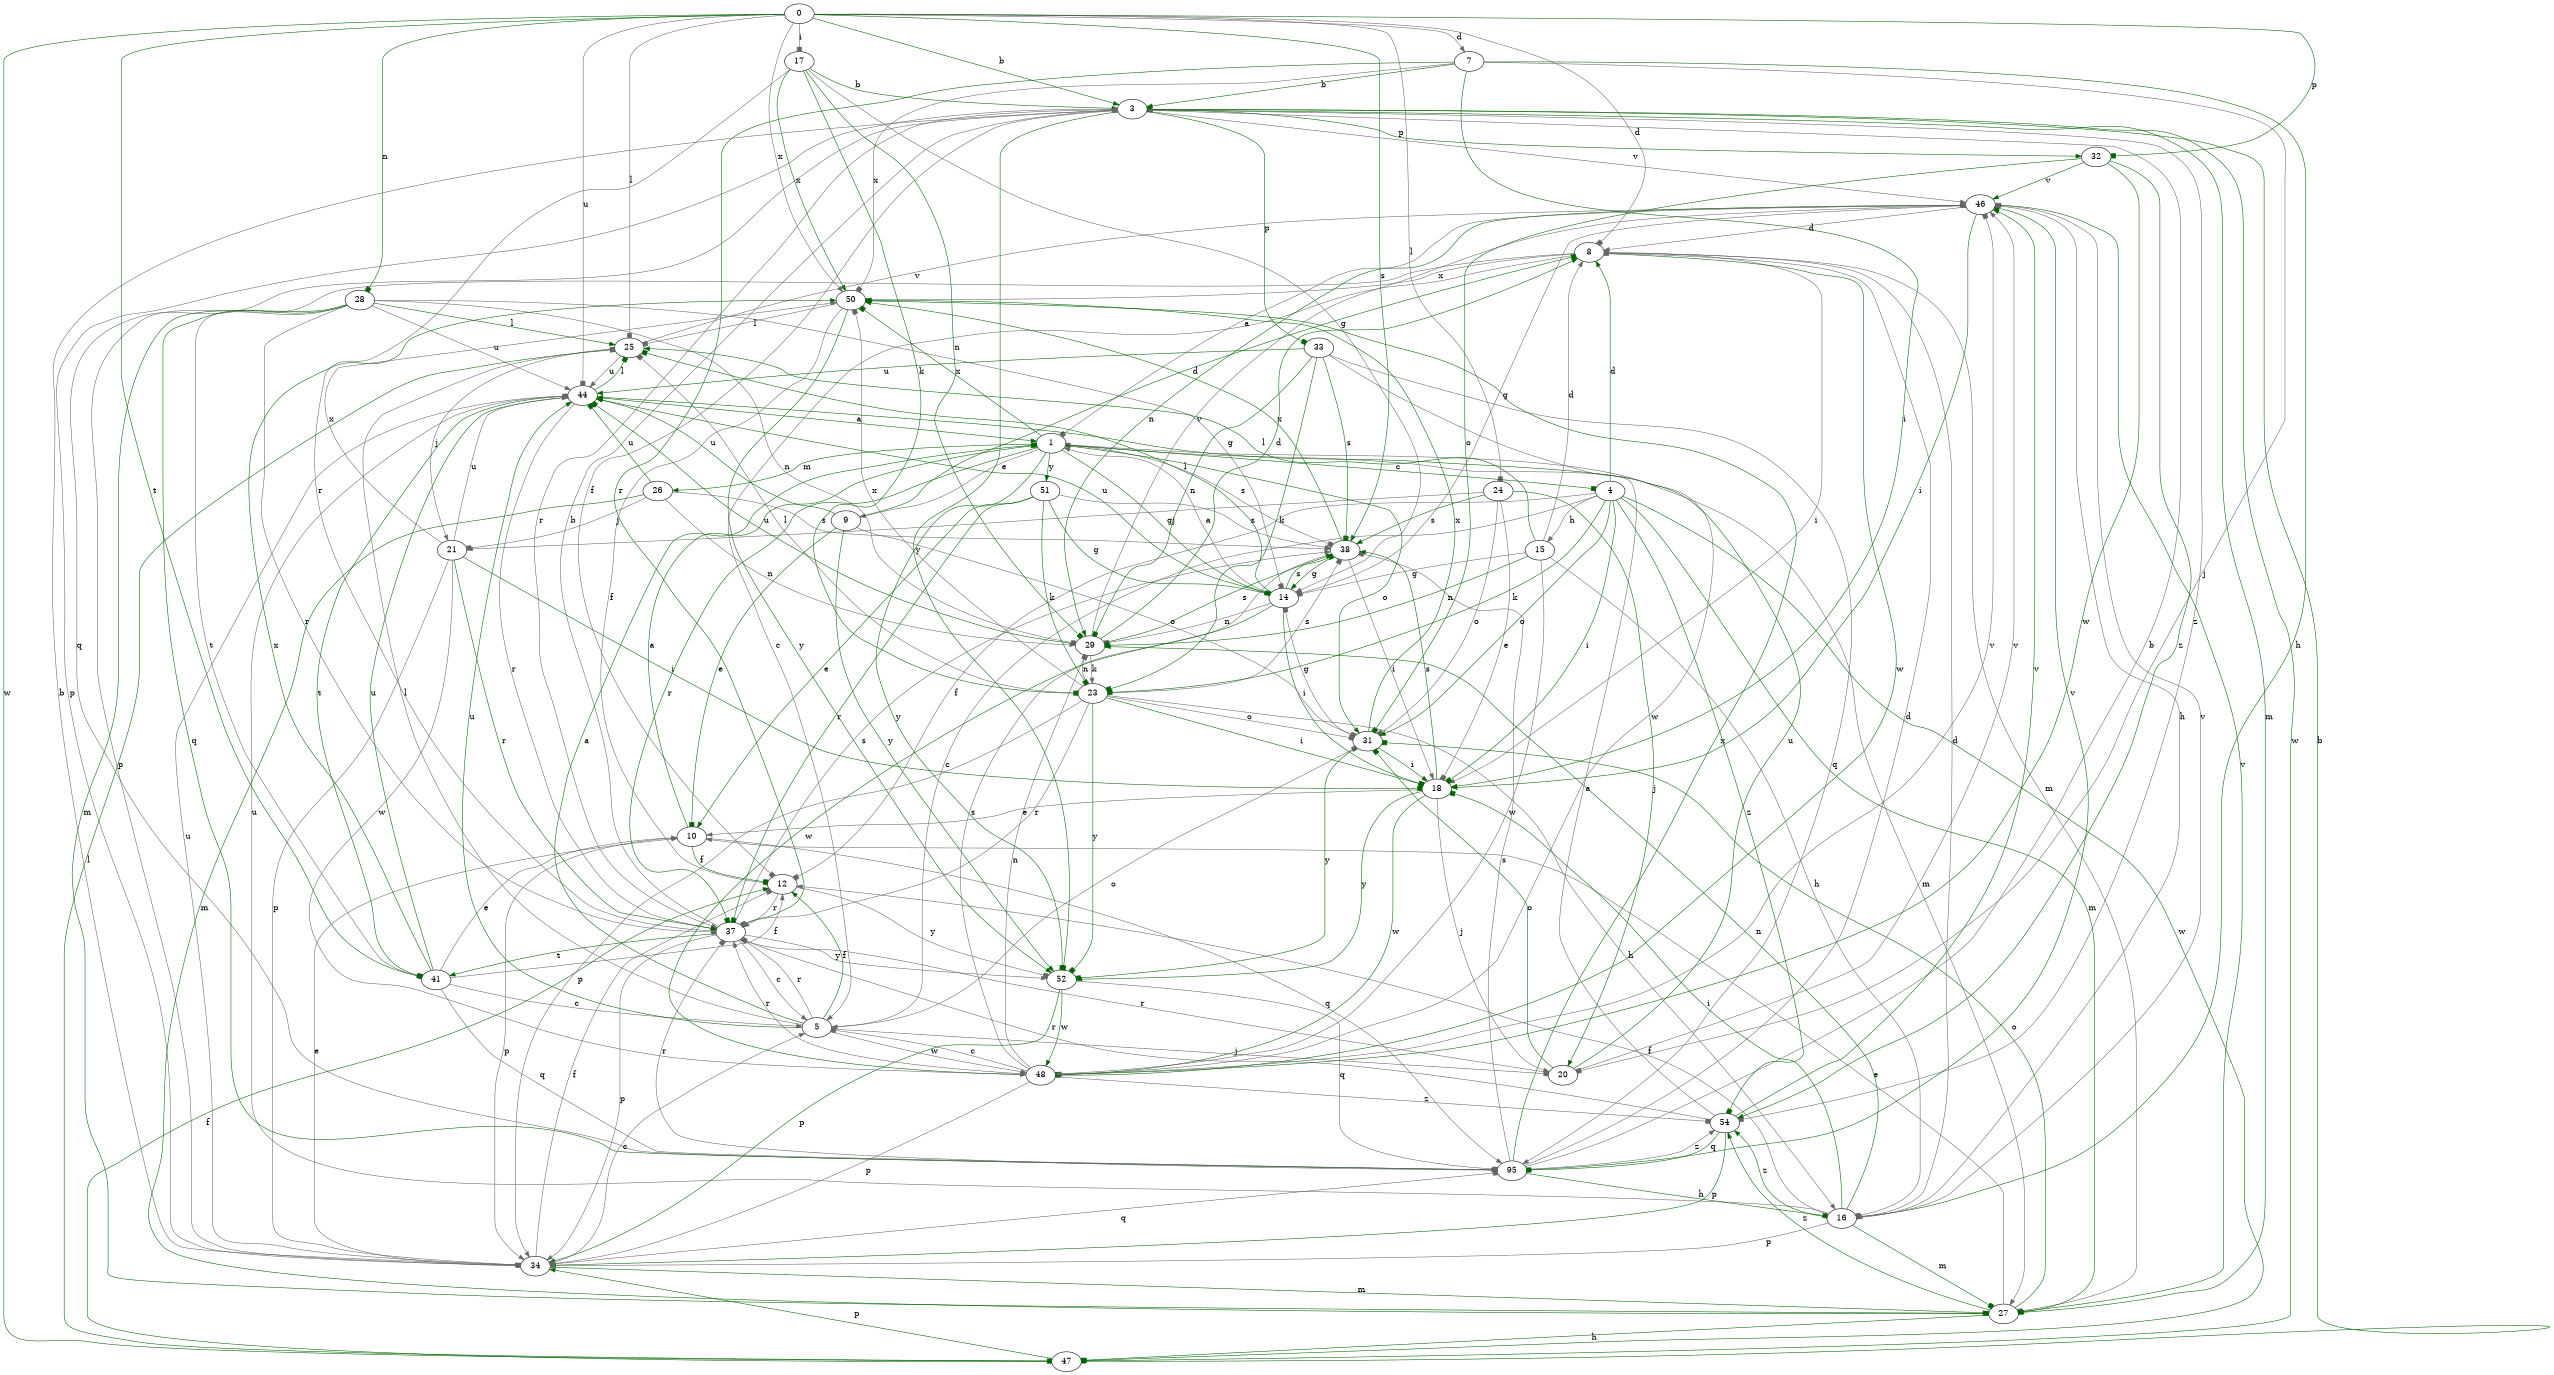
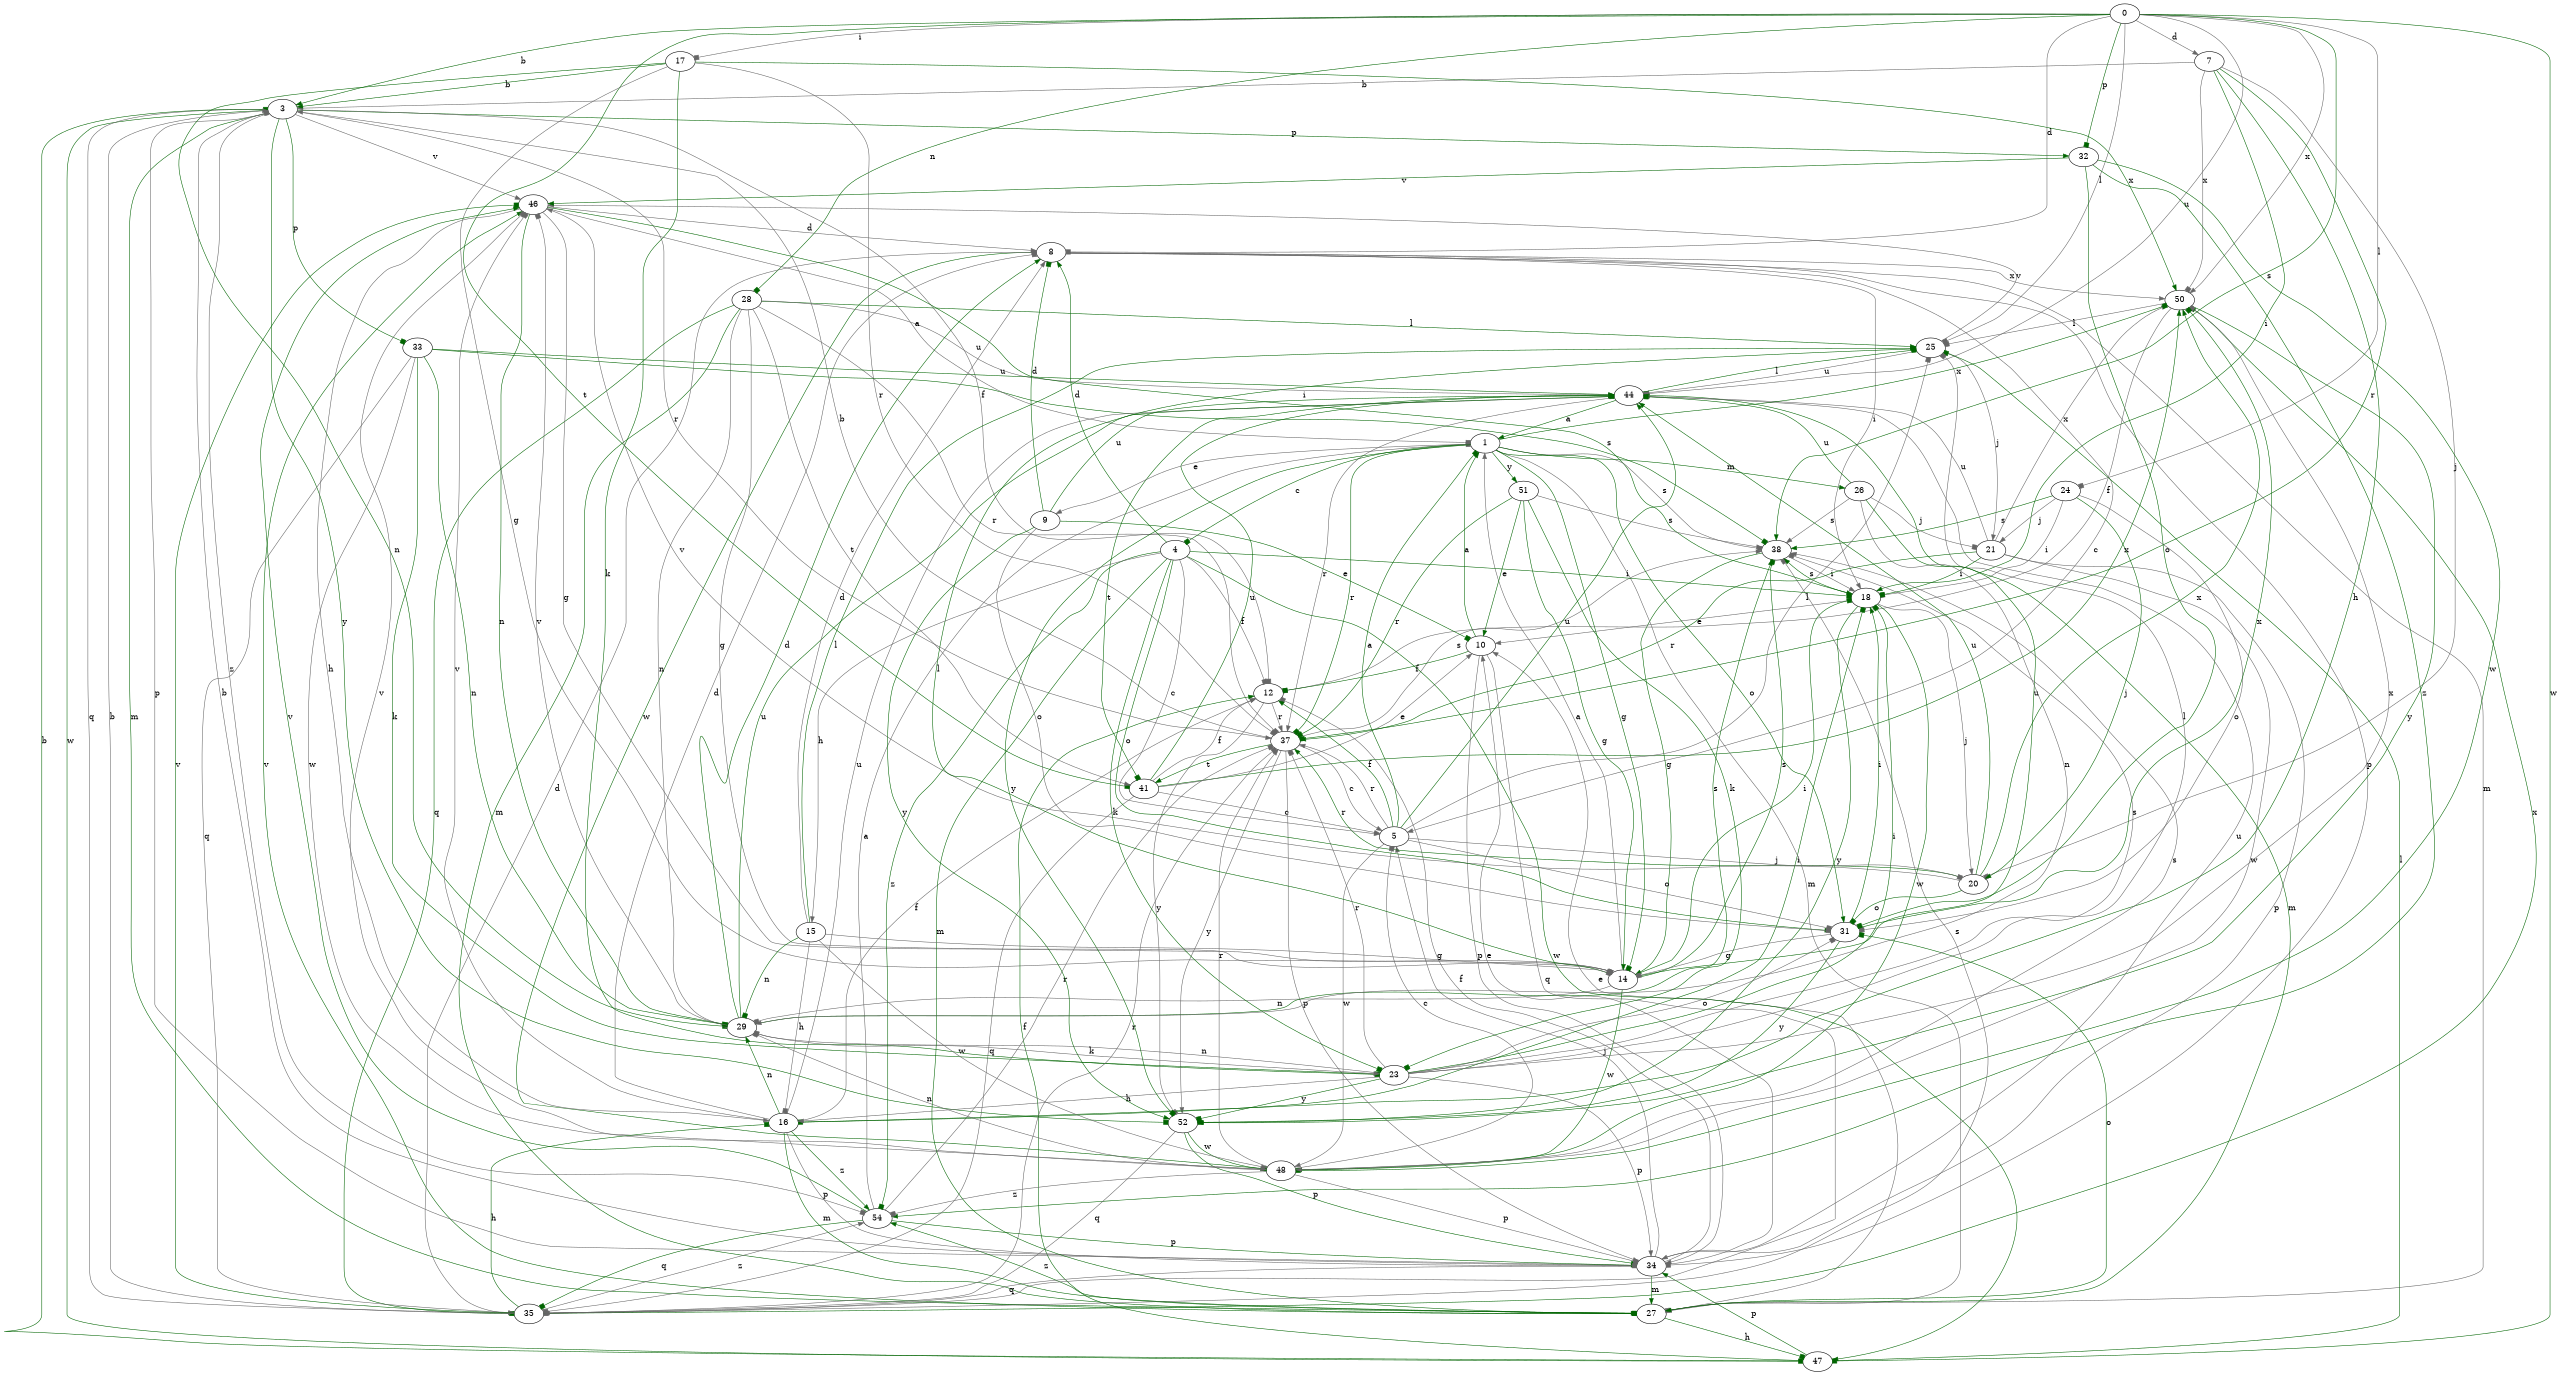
(1304, 85) -> (1249, 85)
(1145, 361) -> (2171, 606)
(1506, 646) -> (2047, 550)
(1147, 1008) -> (1607, 862)
(625, 1147) -> (1605, 1051)
(1512, 1171) -> (529, 1314)
